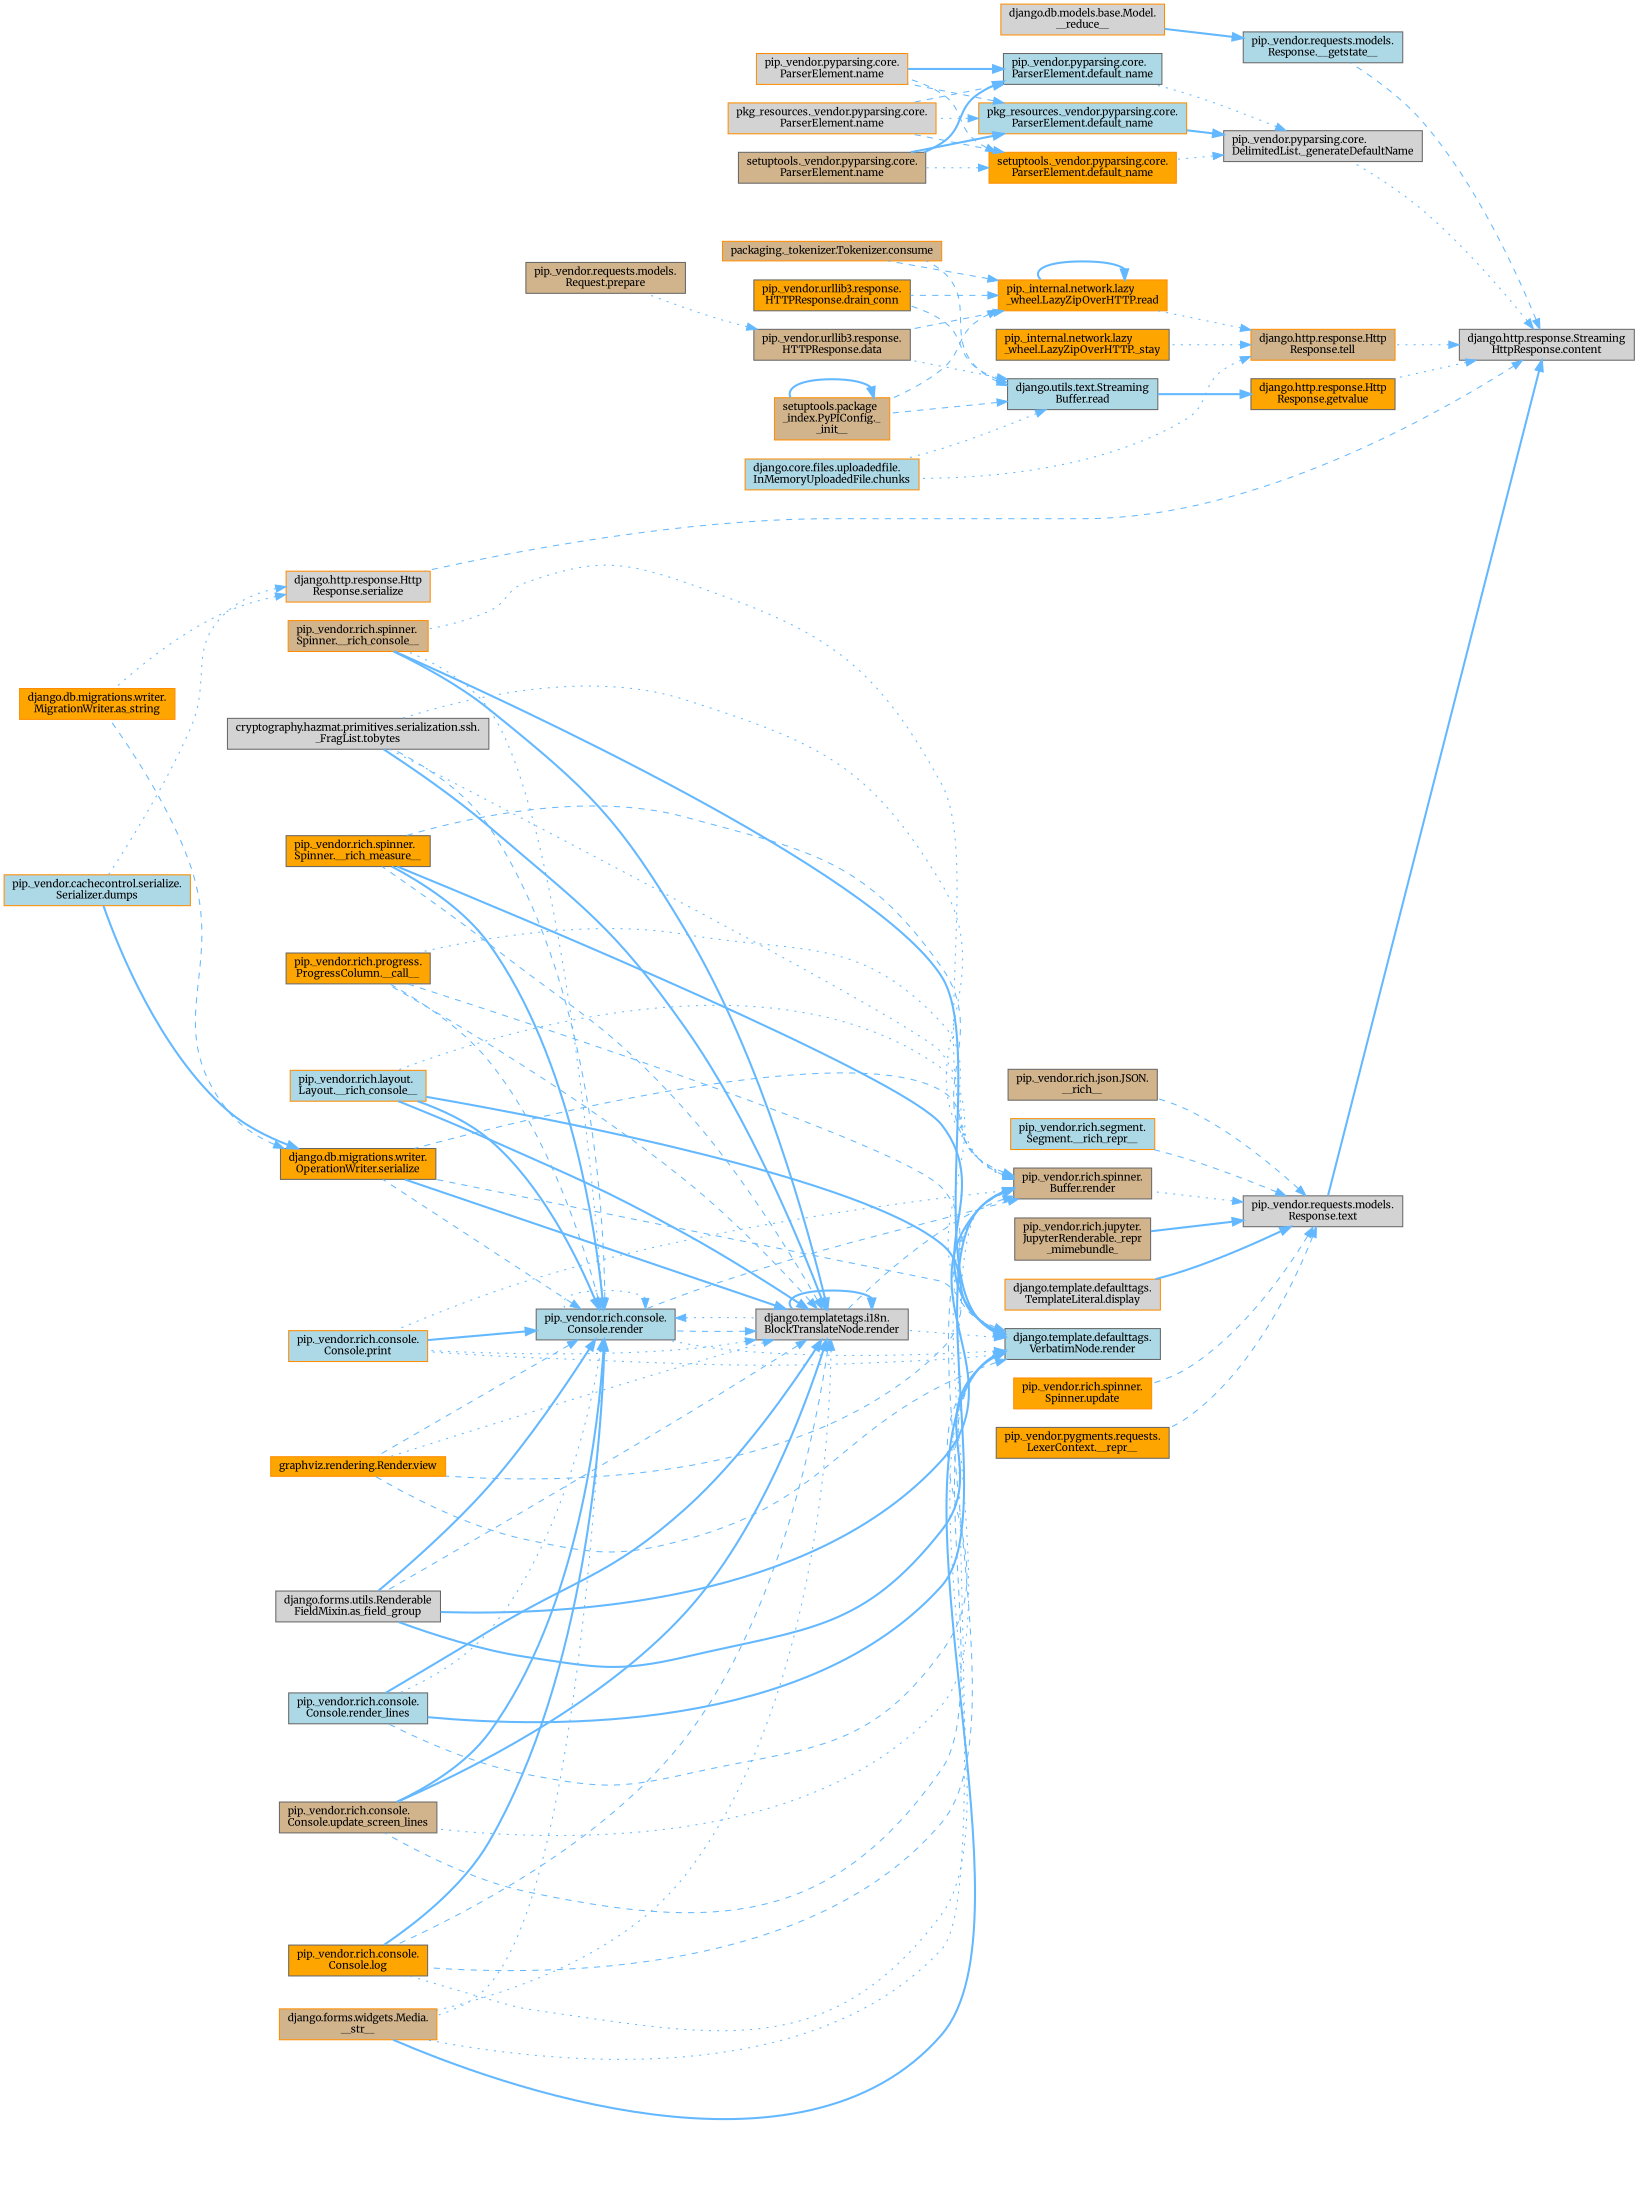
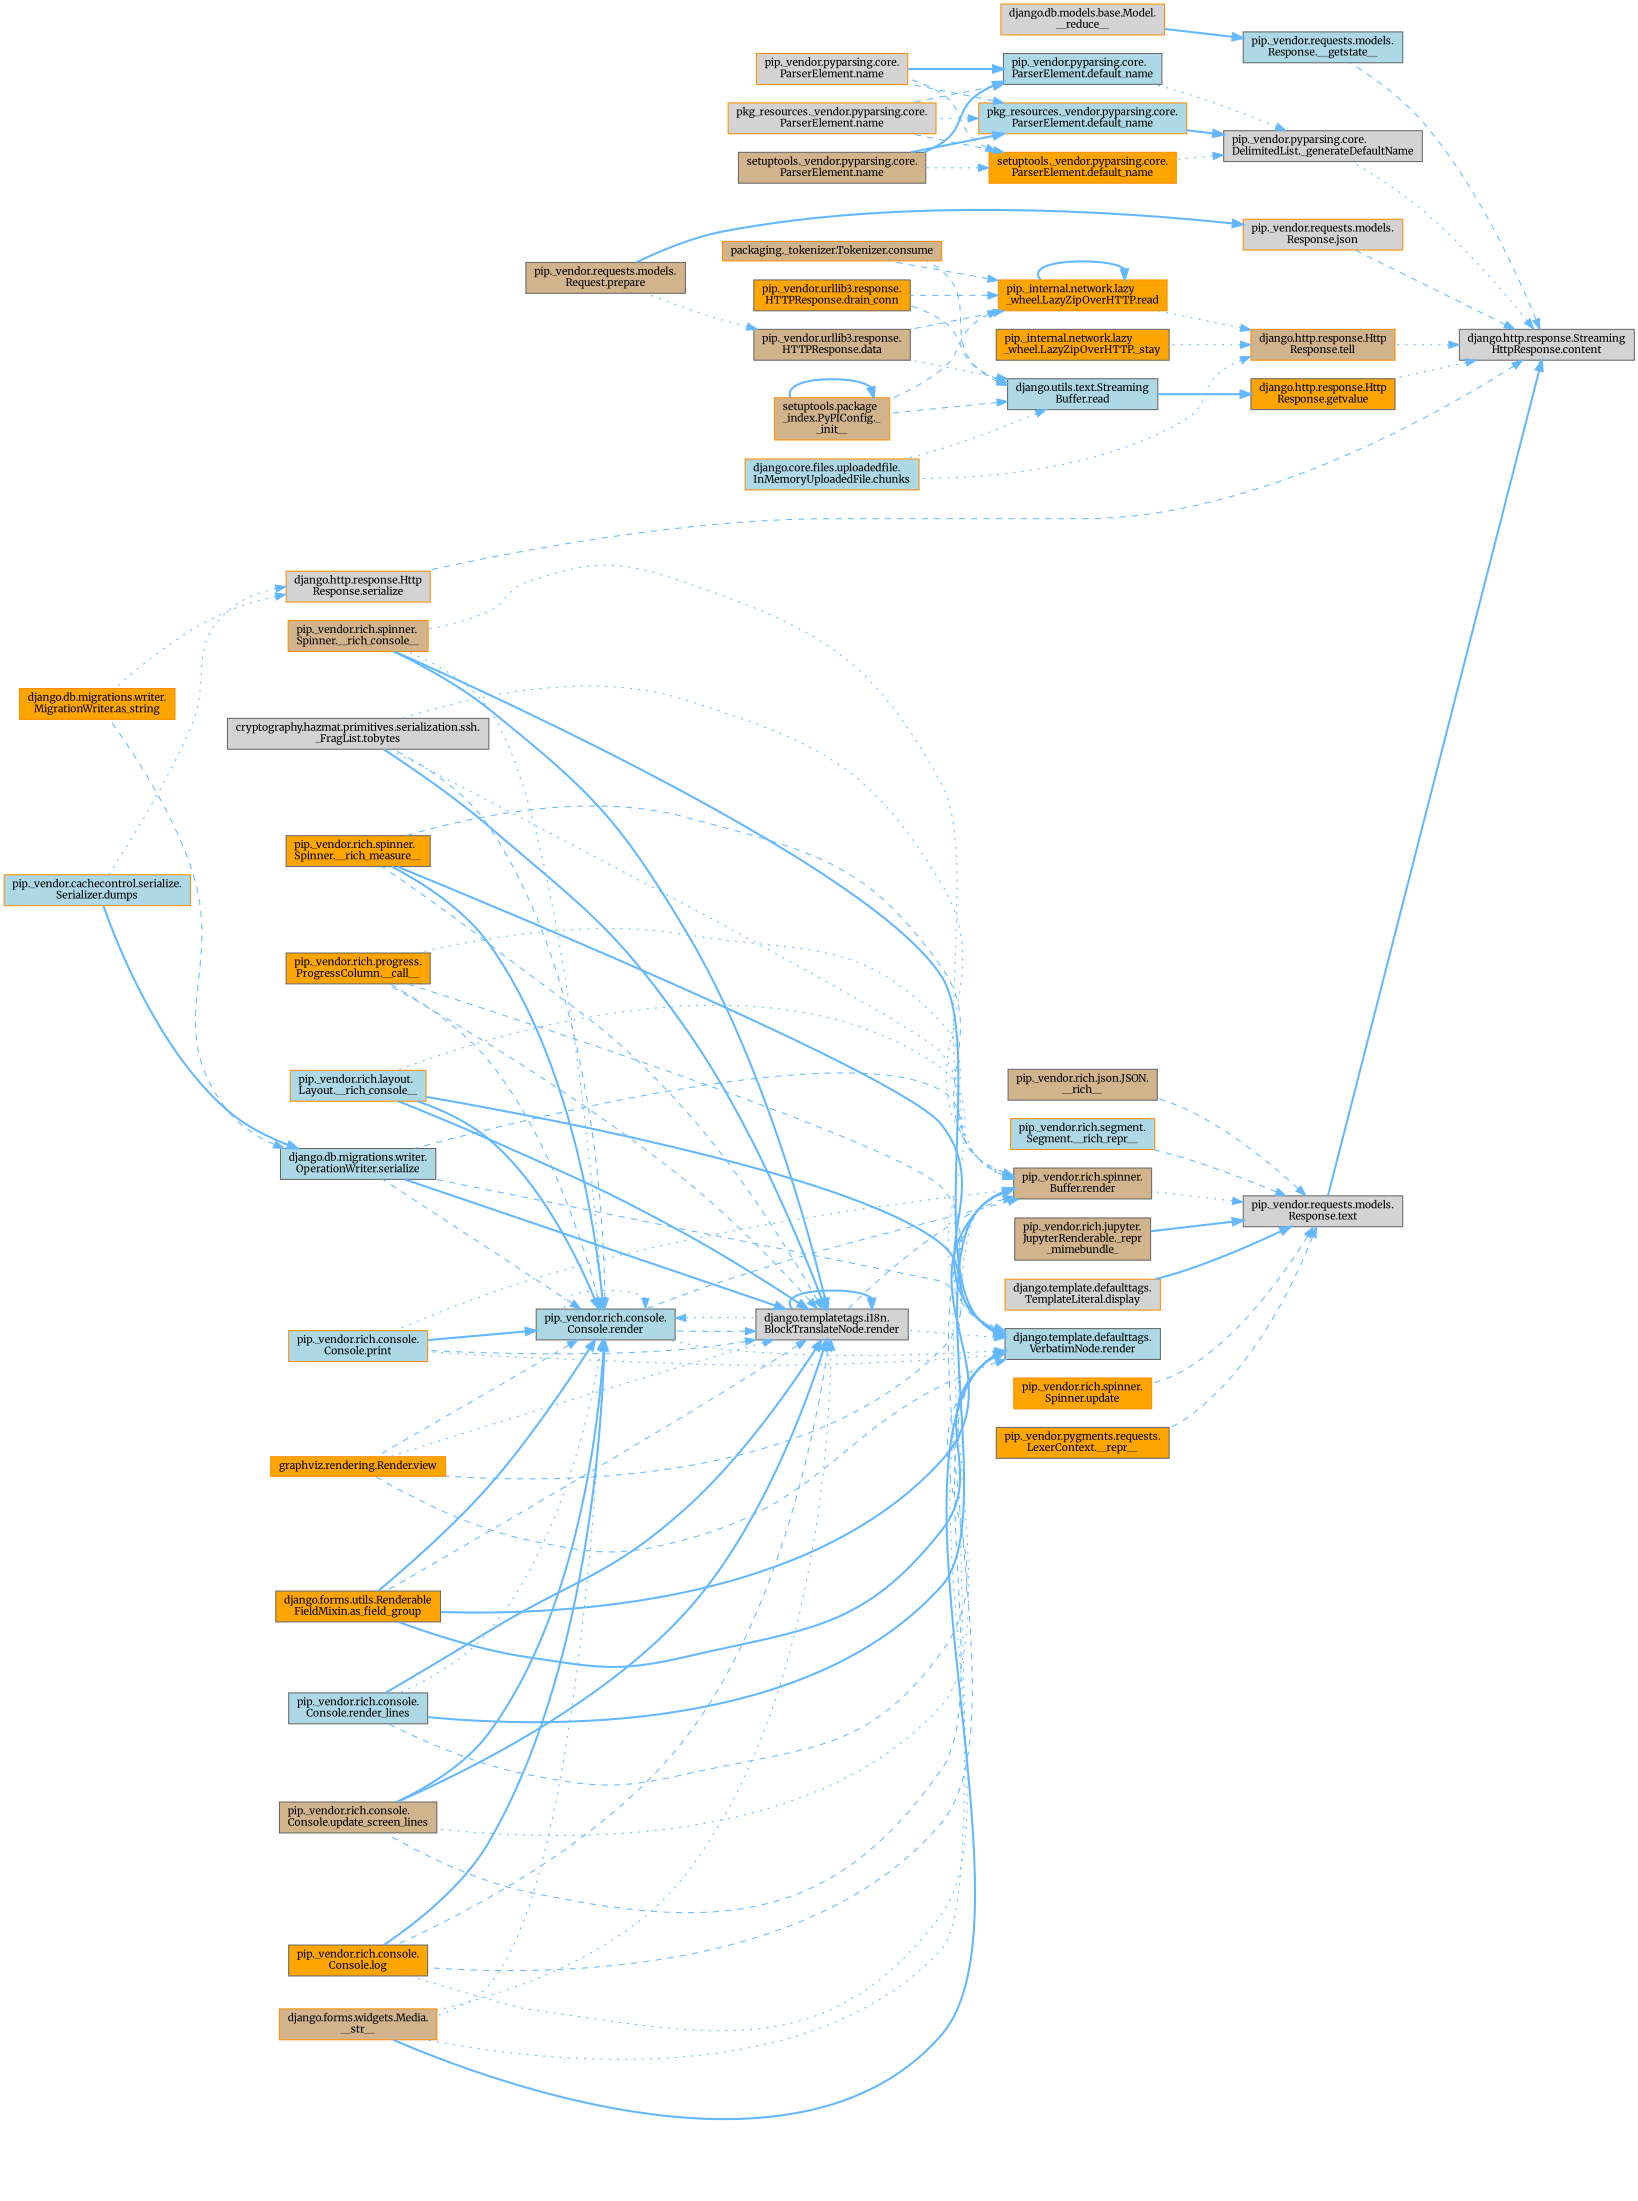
none -> (1323, 235)
(358, 1164) -> (358, 1164)
(611, 1353) -> (611, 1353)
(358, 1606) -> (358, 1606)
